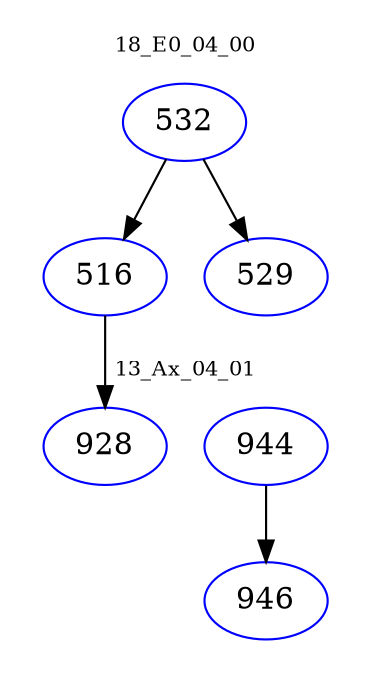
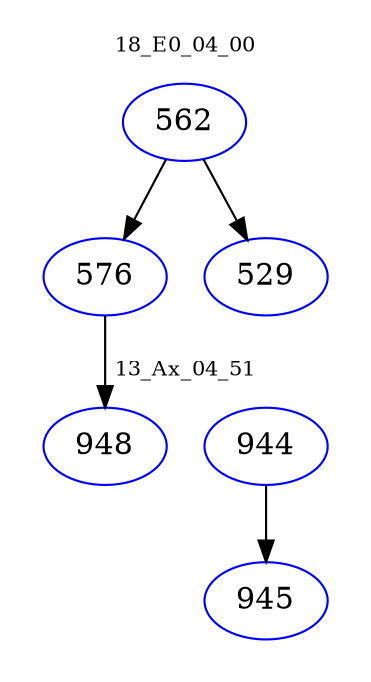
(185, 122) -> (185, 122)
(105, 277) -> (105, 277)
(186, 370) -> (186, 370)
(105, 446) -> (105, 446)
(266, 601) -> (266, 601)
